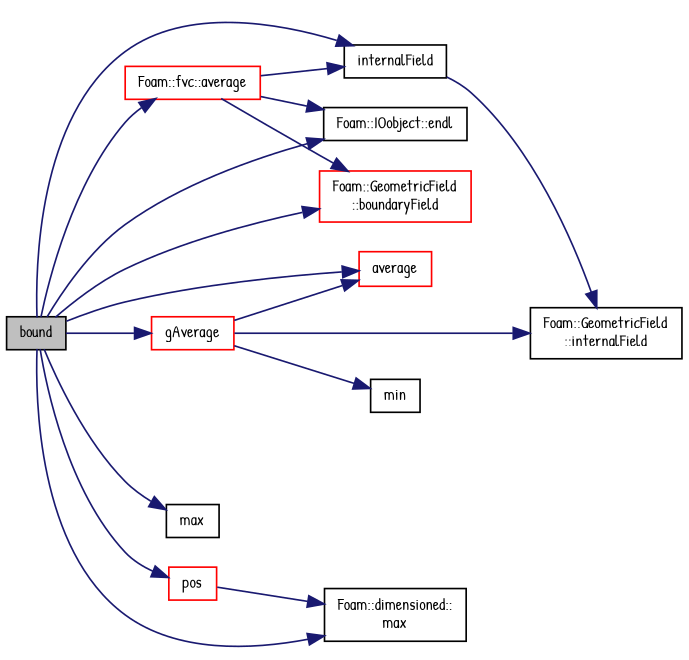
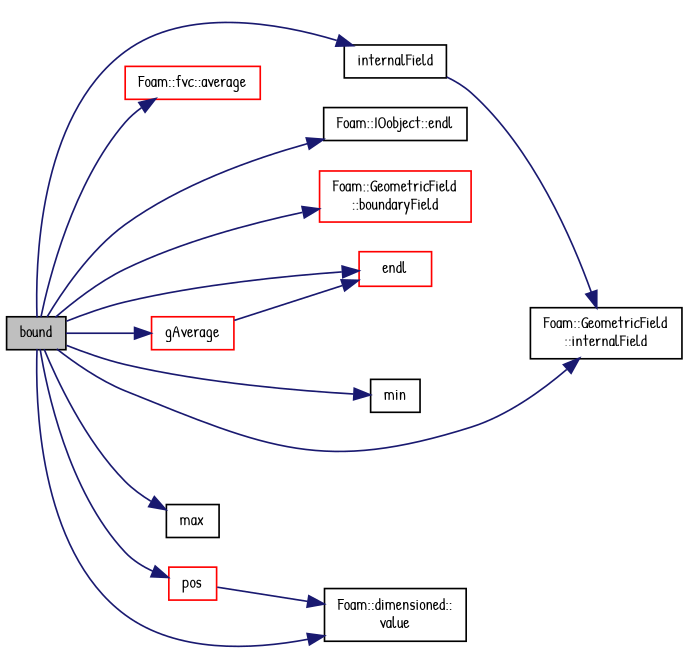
(294, 72) -> none
(284, 101) -> none
(277, 131) -> none
(395, 269) -> (395, 269)
(374, 333) -> (311, 449)
(294, 365) -> (208, 380)
(395, 615) -> (395, 615)
